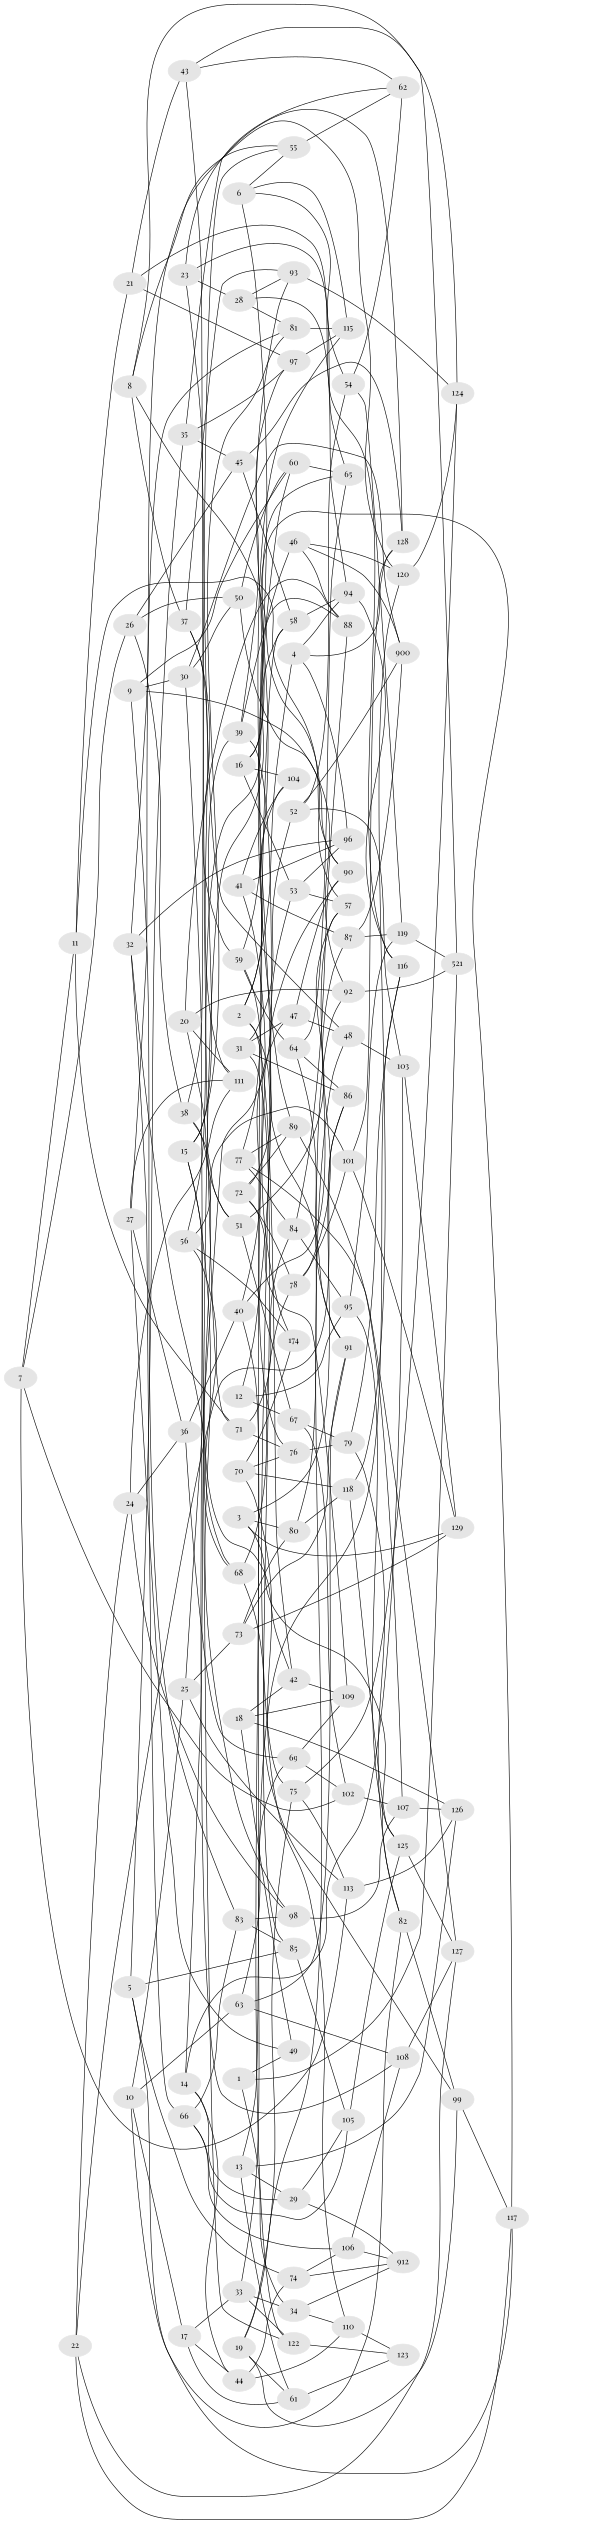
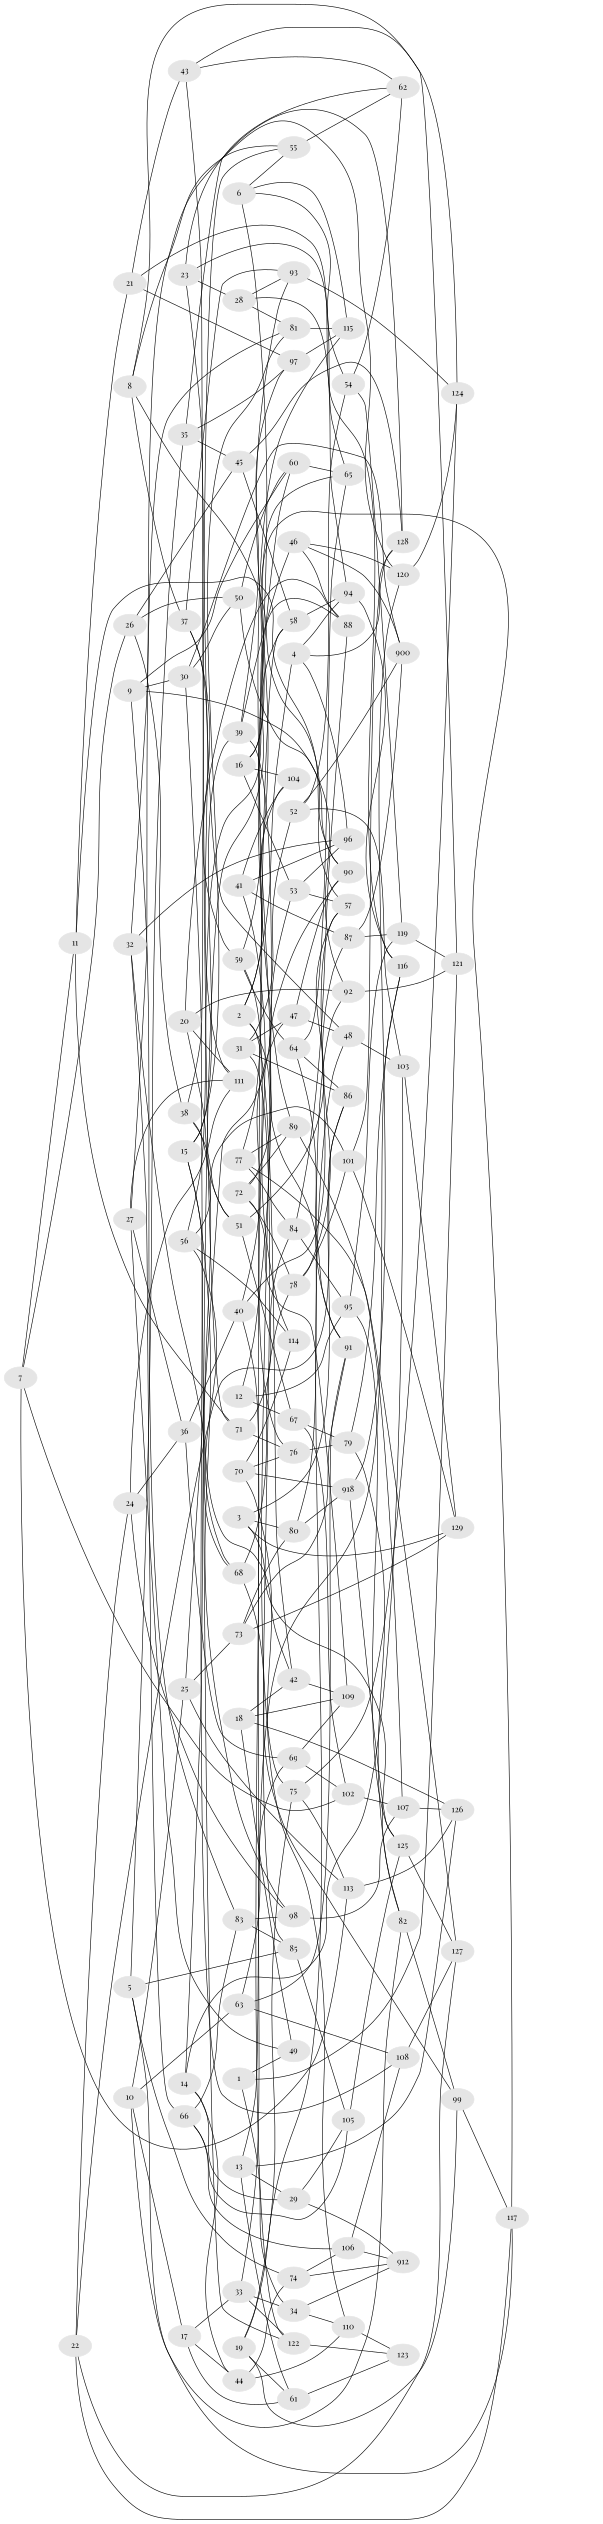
(458, 964) -> (458, 964)
(294, 1341) -> (294, 1341)
(348, 1489) -> (348, 1489)
